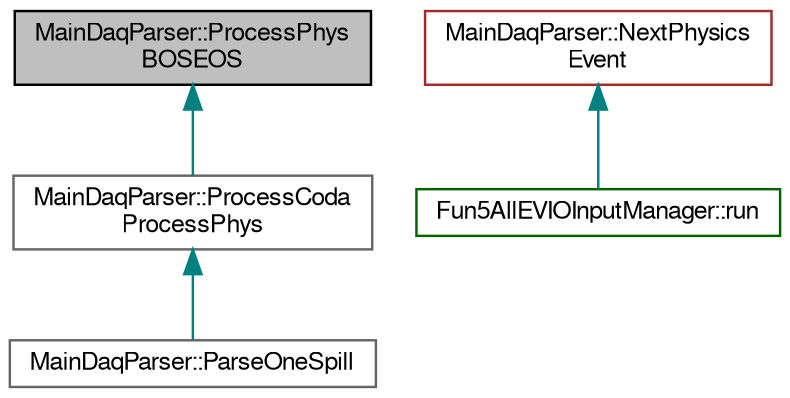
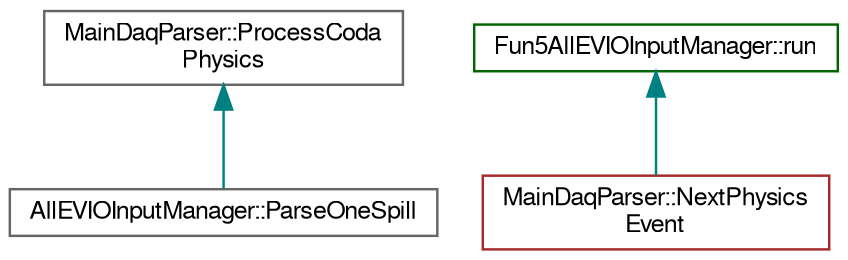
(193, 48) -> none
(598, 149) -> (656, 136)
(193, 213) -> (224, 48)
(193, 364) -> (224, 213)
